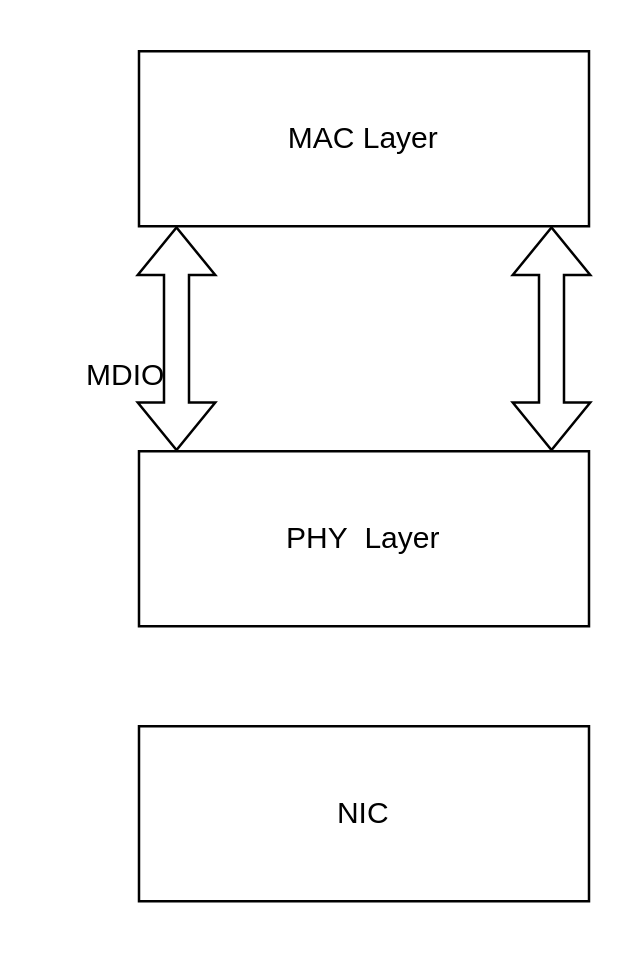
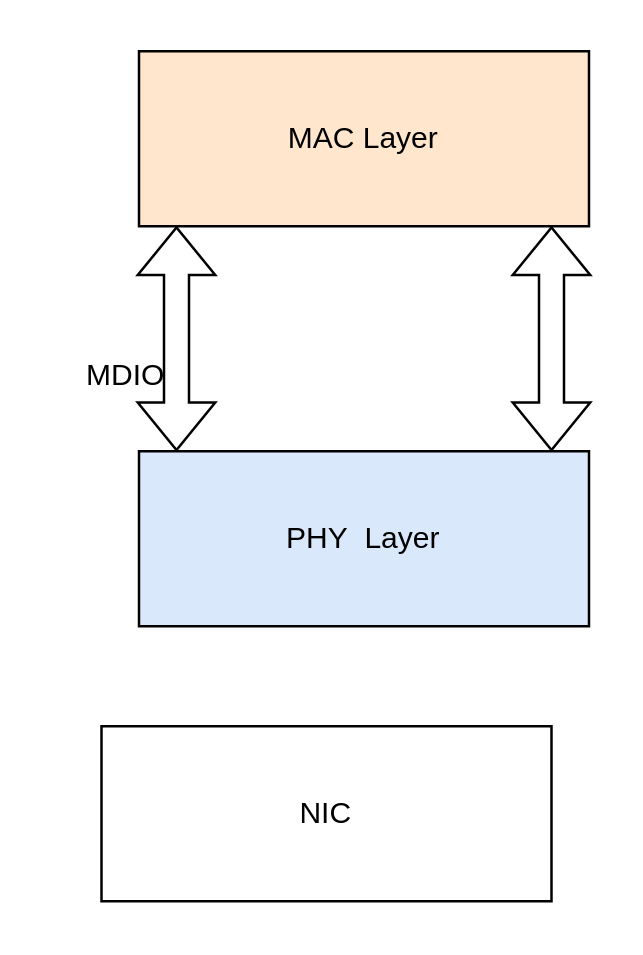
(364, 139) -> (364, 139)
(364, 539) -> (364, 539)
(364, 814) -> (326, 814)
